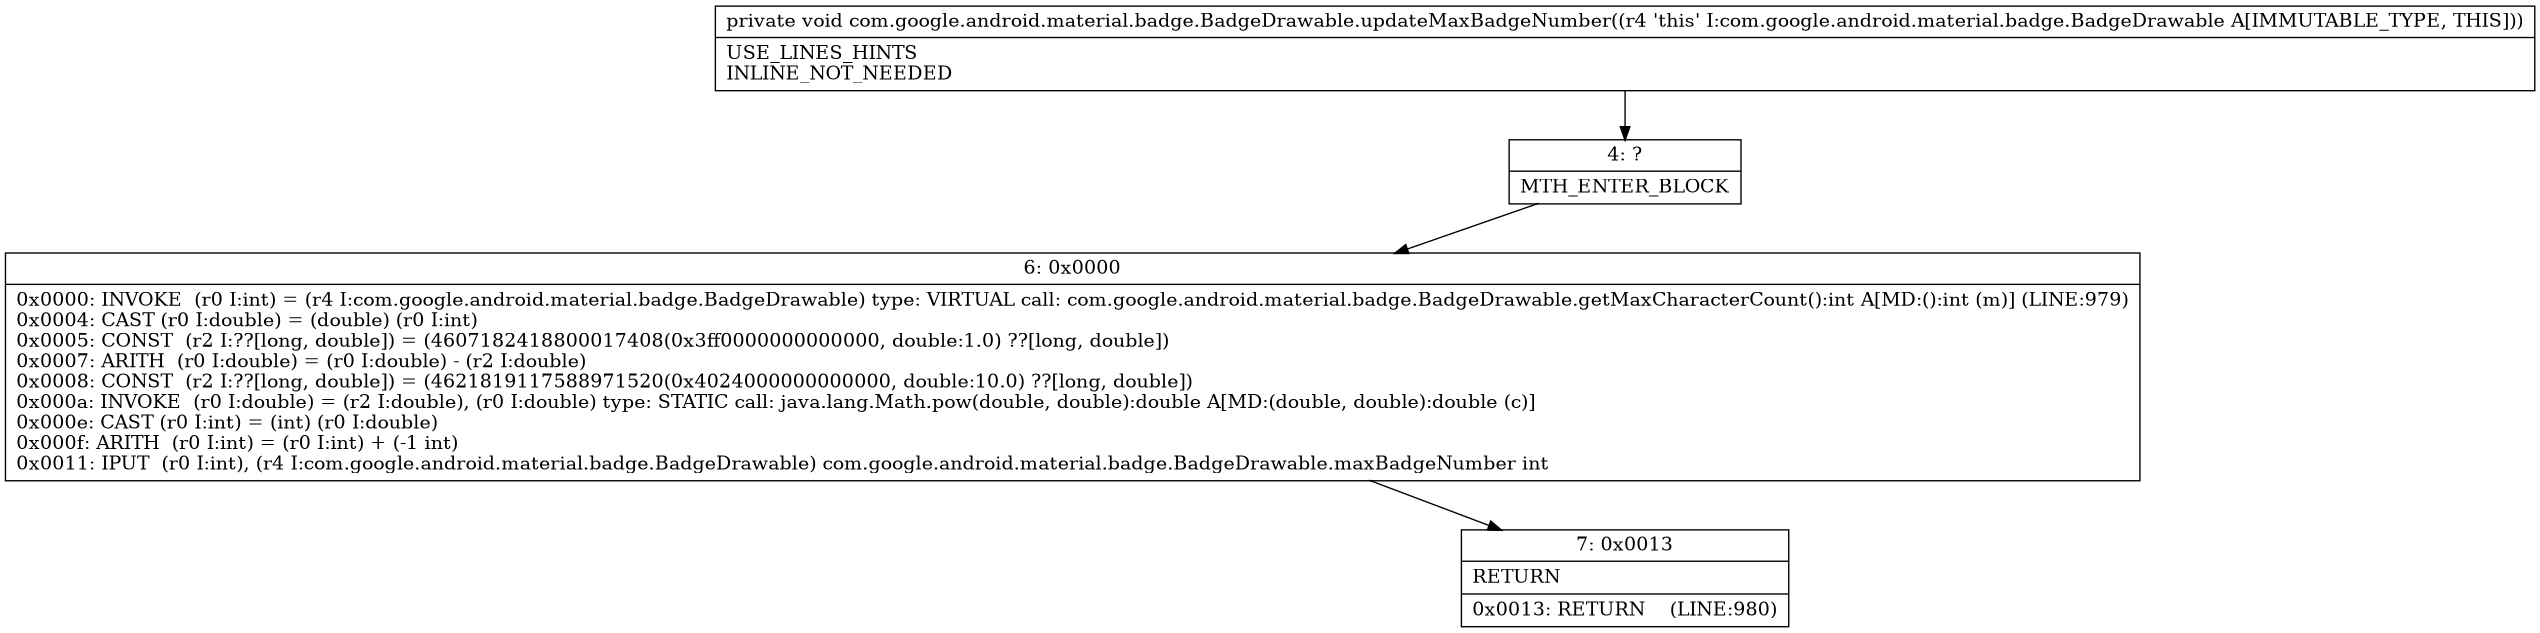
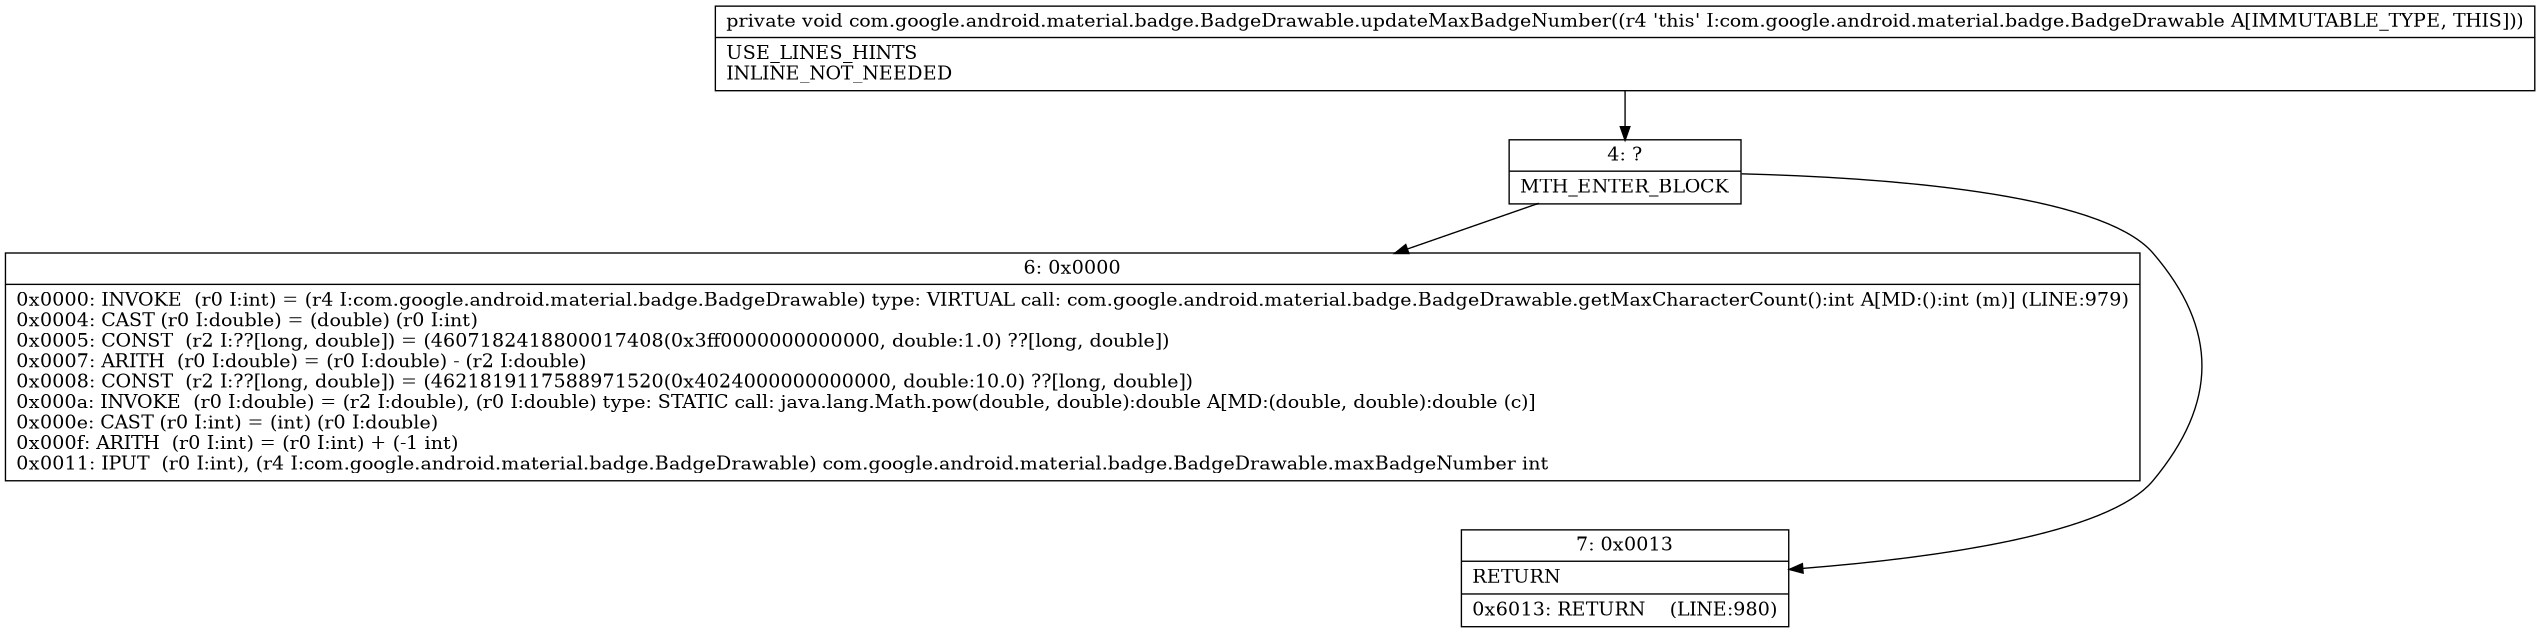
(1429, 503) -> (2199, 337)
(1625, 610) -> (1625, 610)
